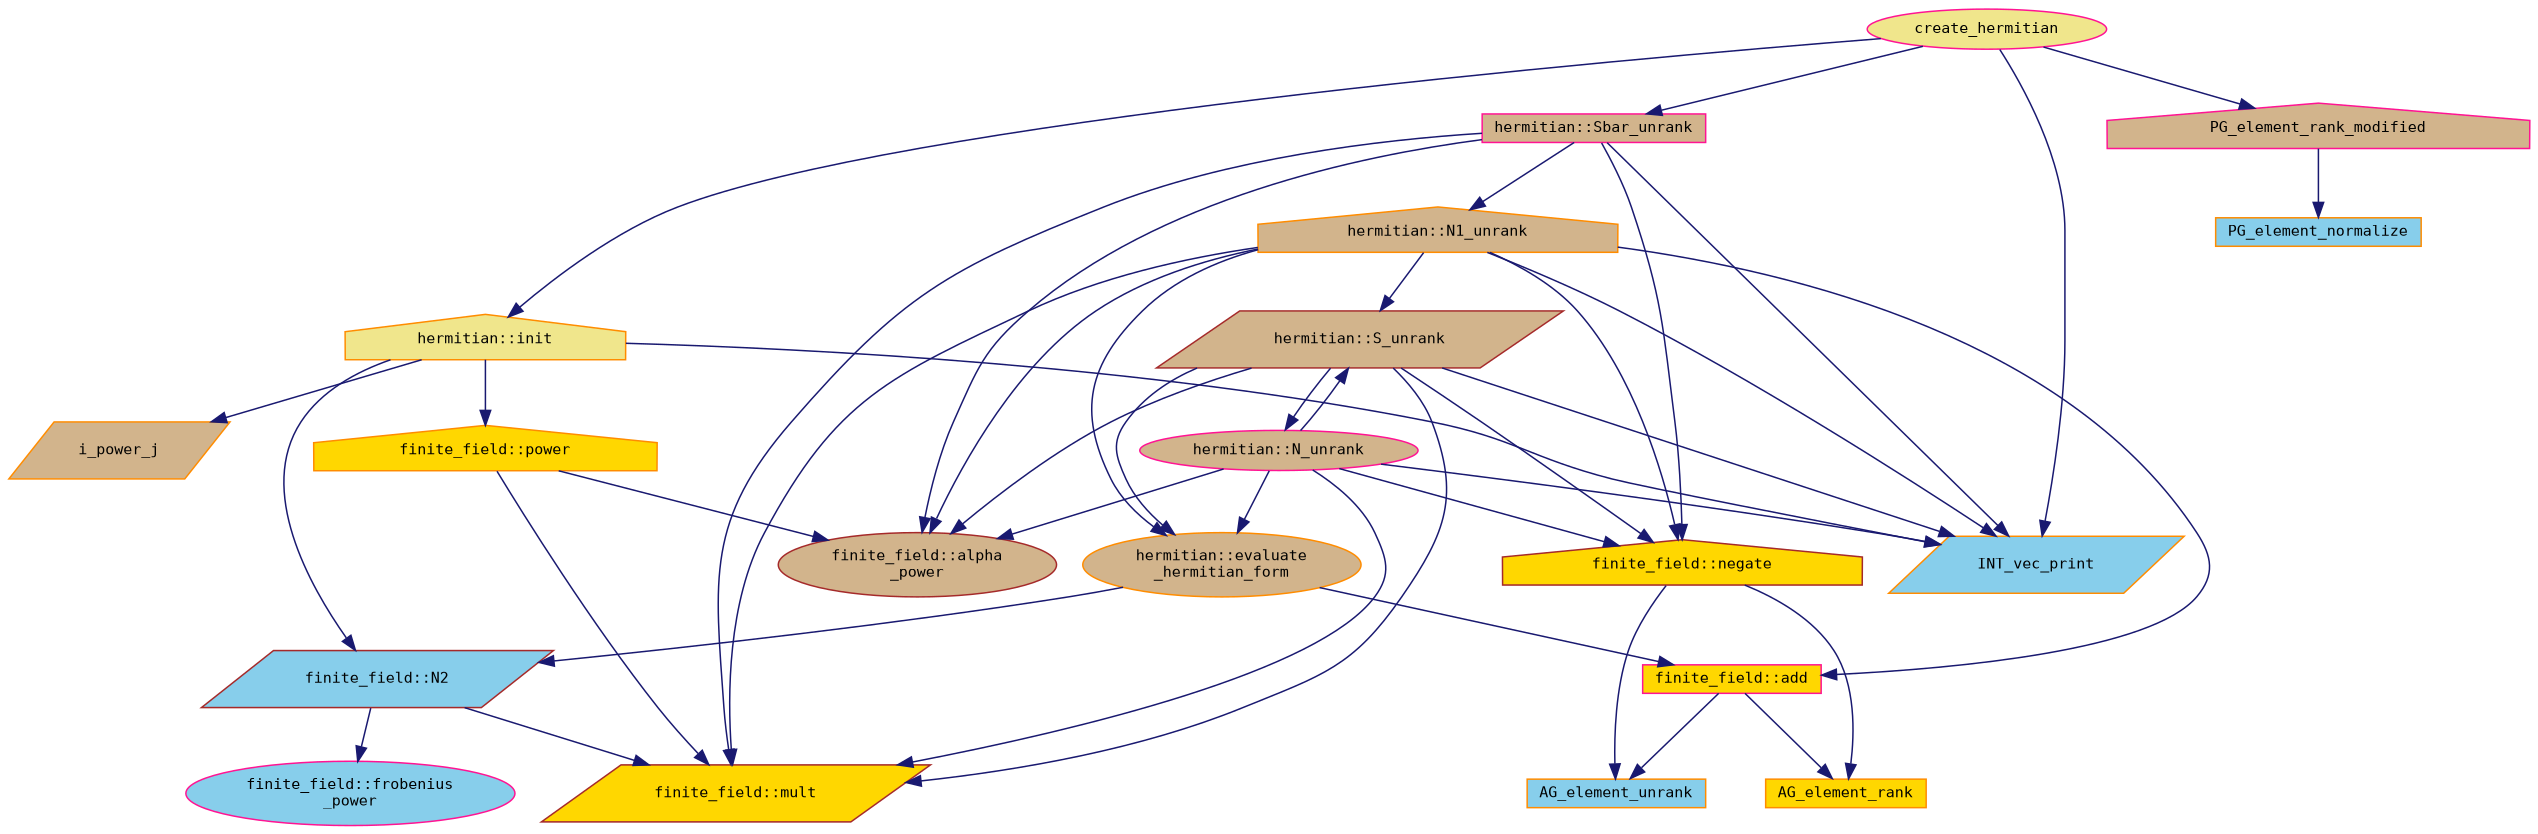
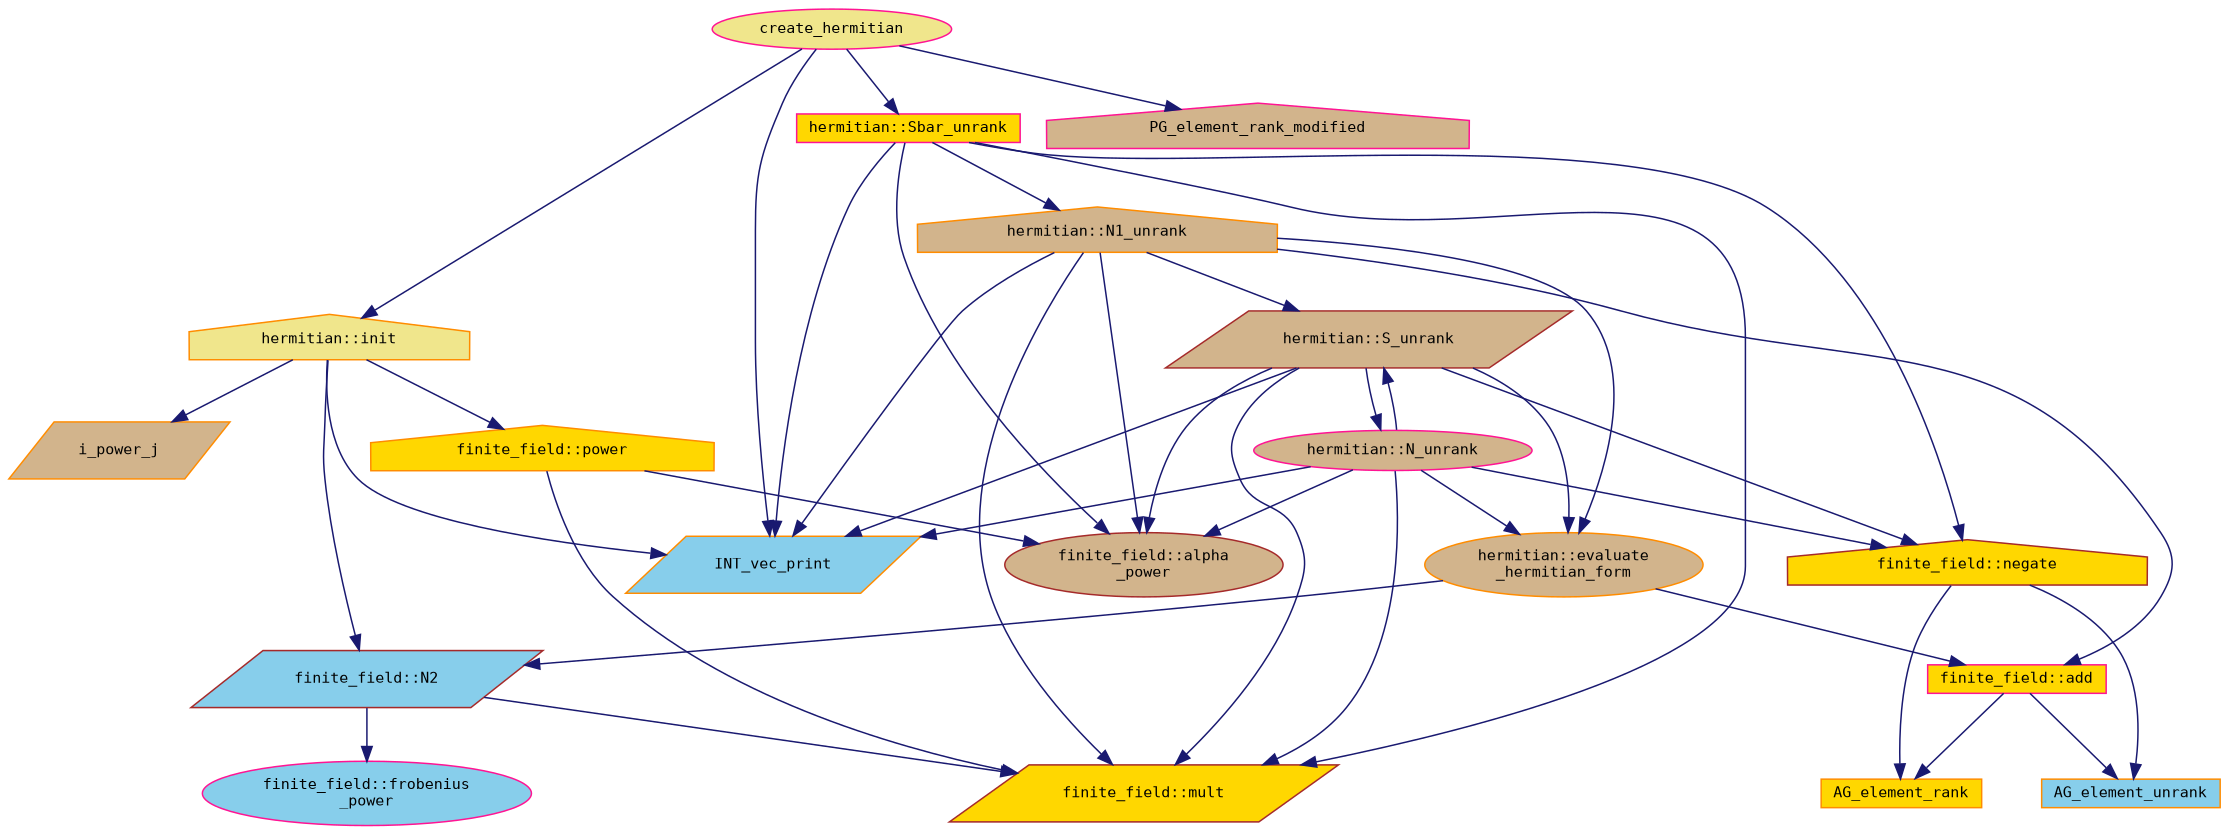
(1594, 128) -> (908, 128)
(2318, 232) -> none
(1615, 364) -> none
